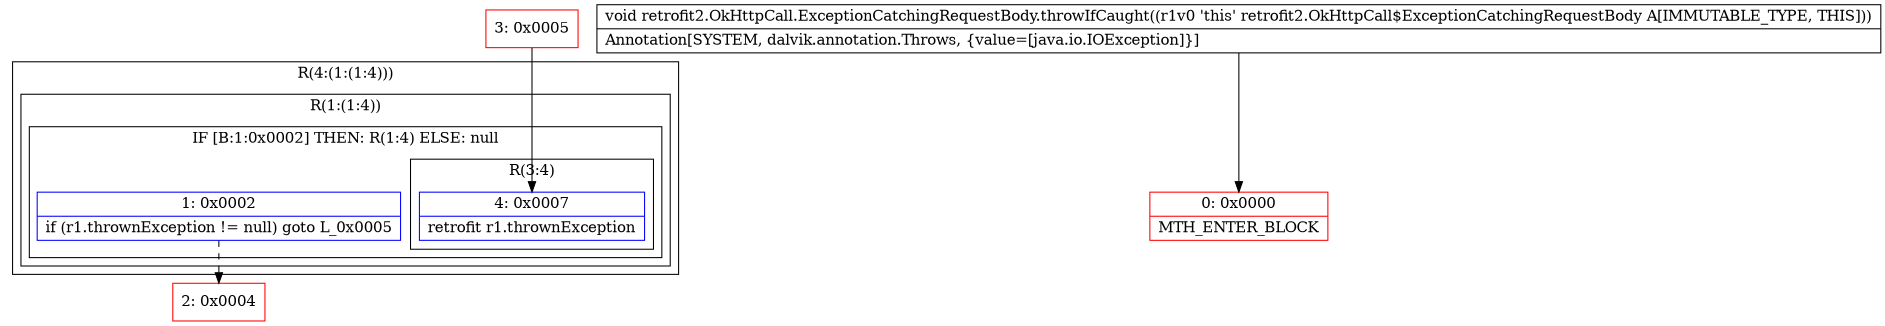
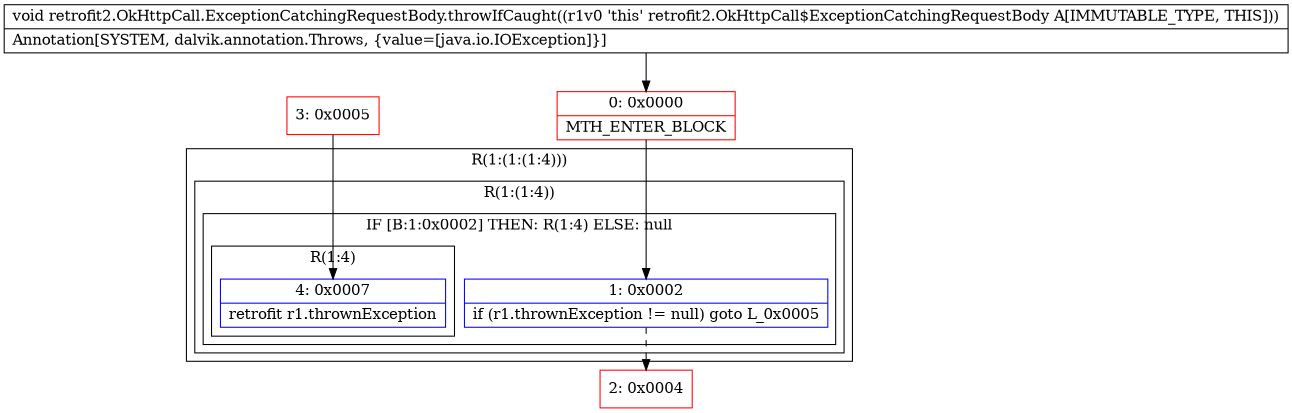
(346, 74) -> (519, 161)
(532, 171) -> (333, 258)
none -> (646, 204)
